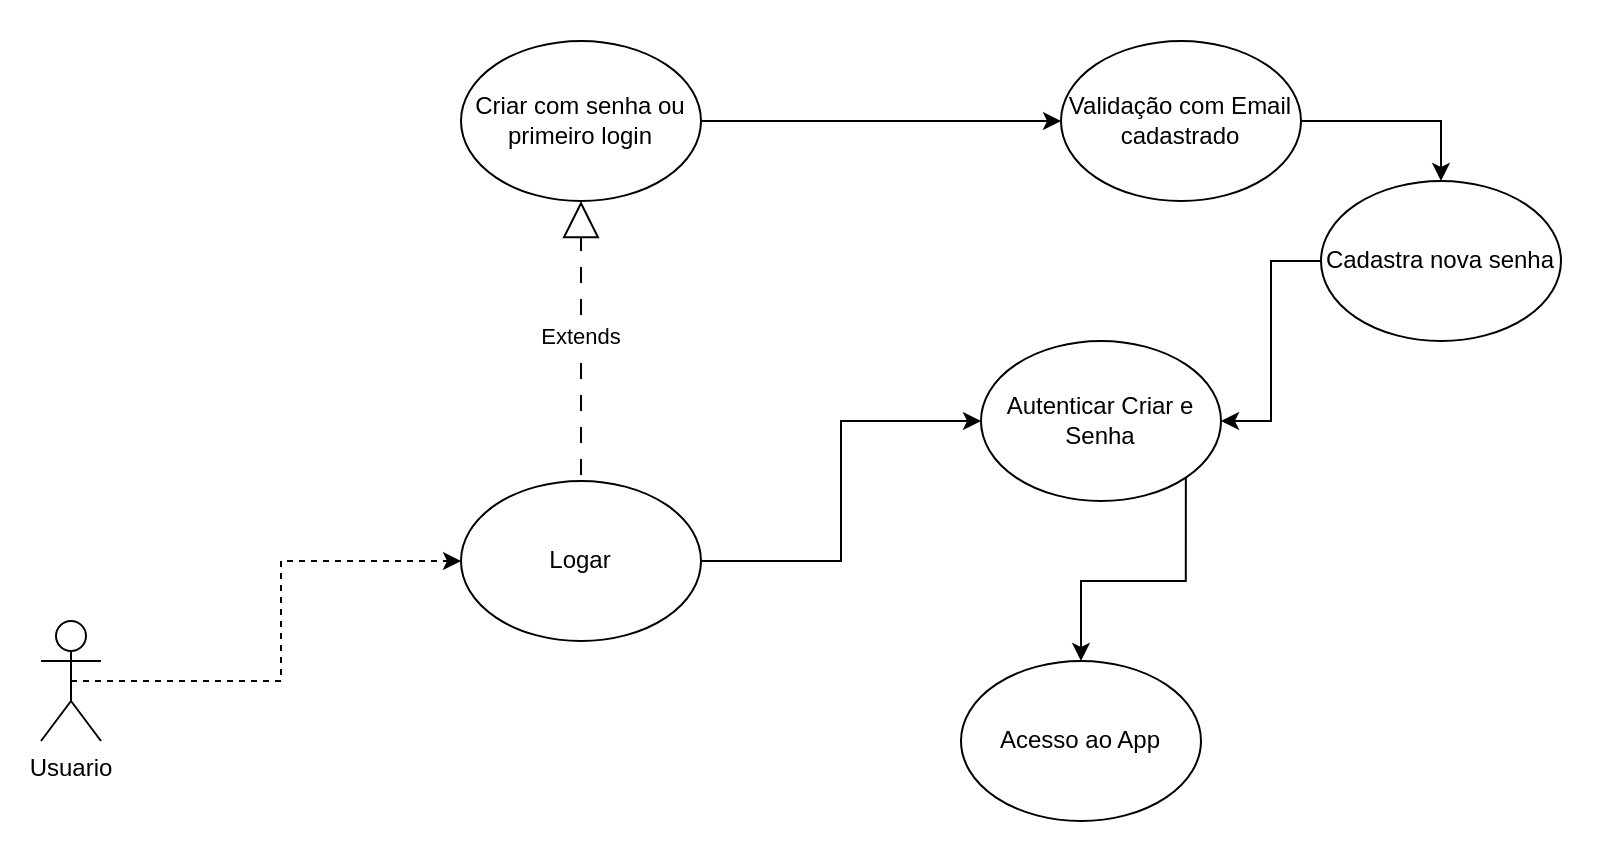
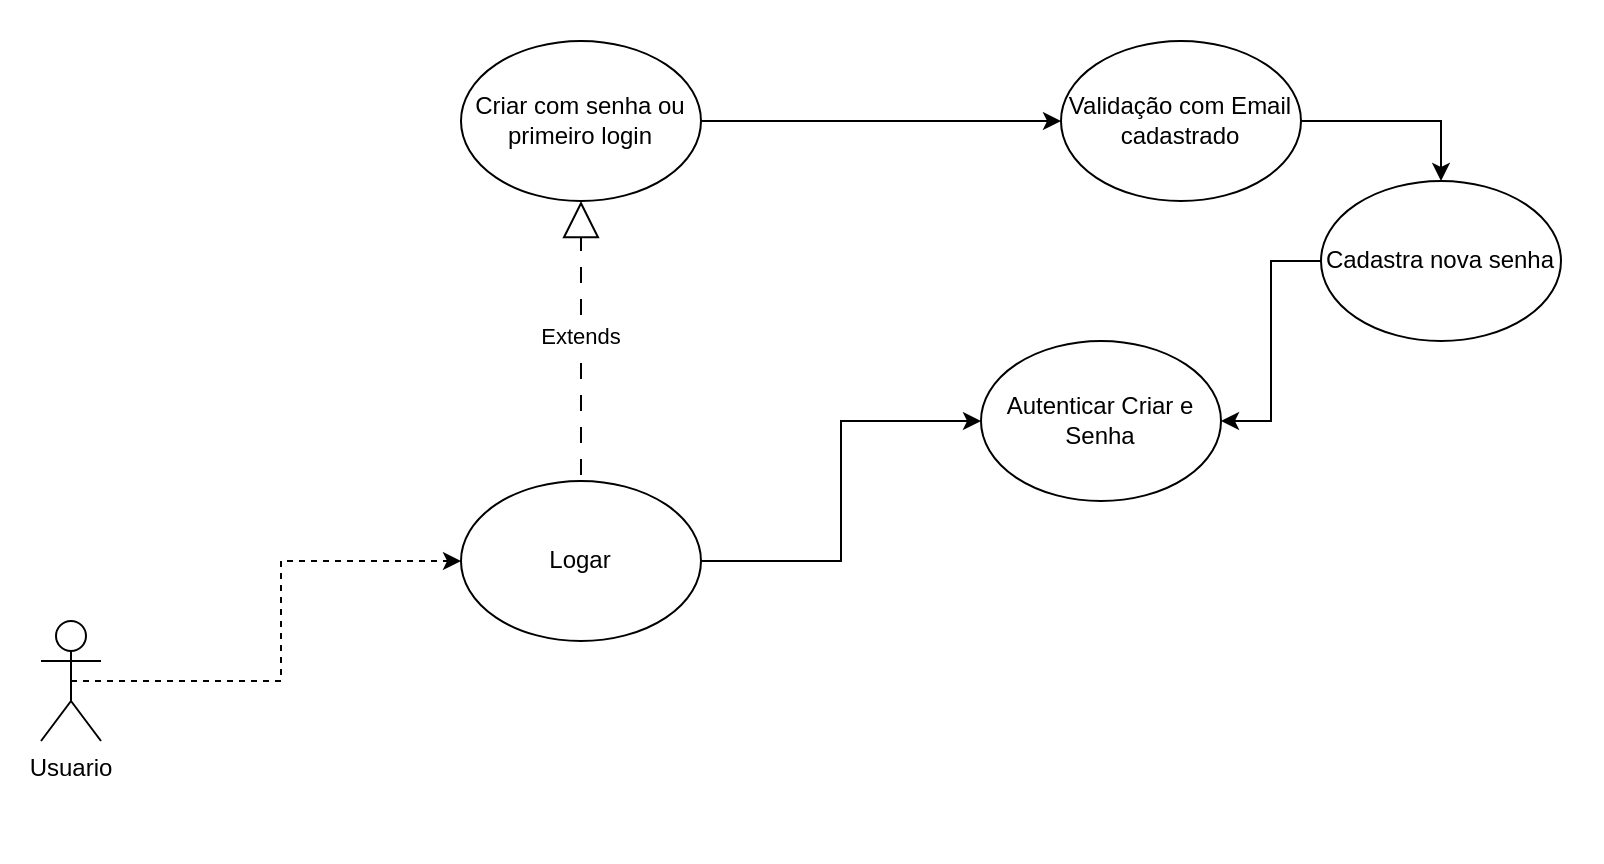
(1152, 581) -> none
(1081, 741) -> none
